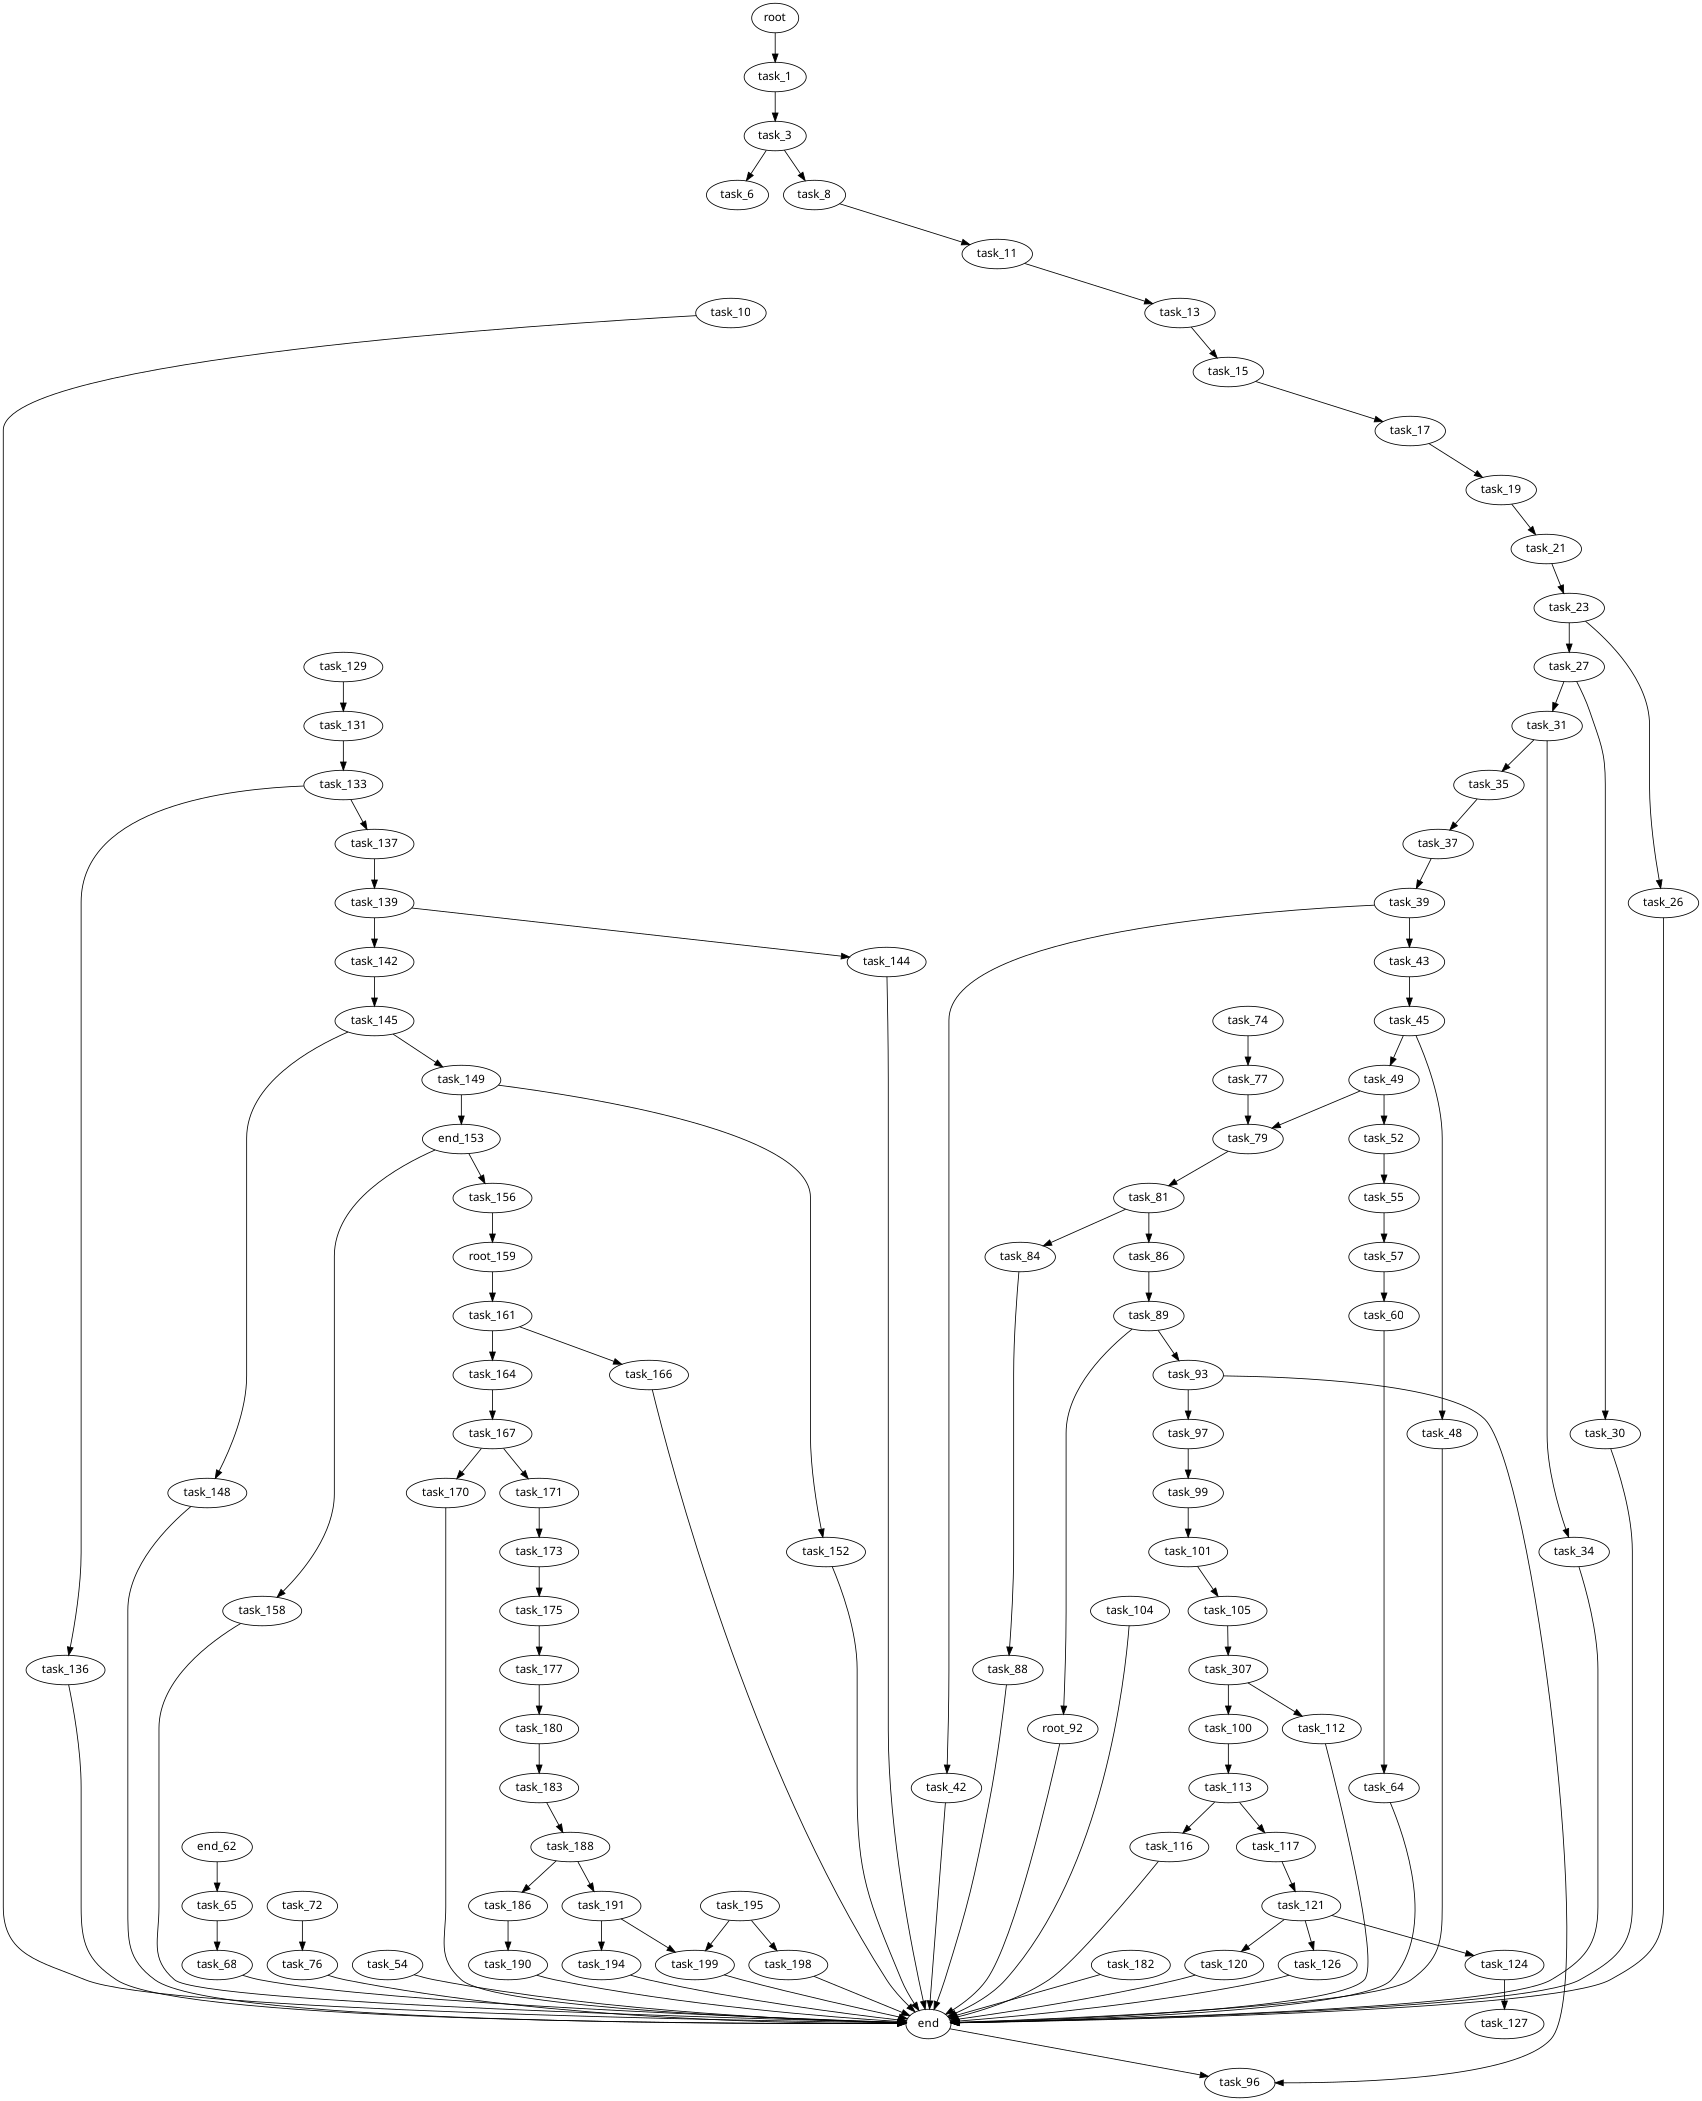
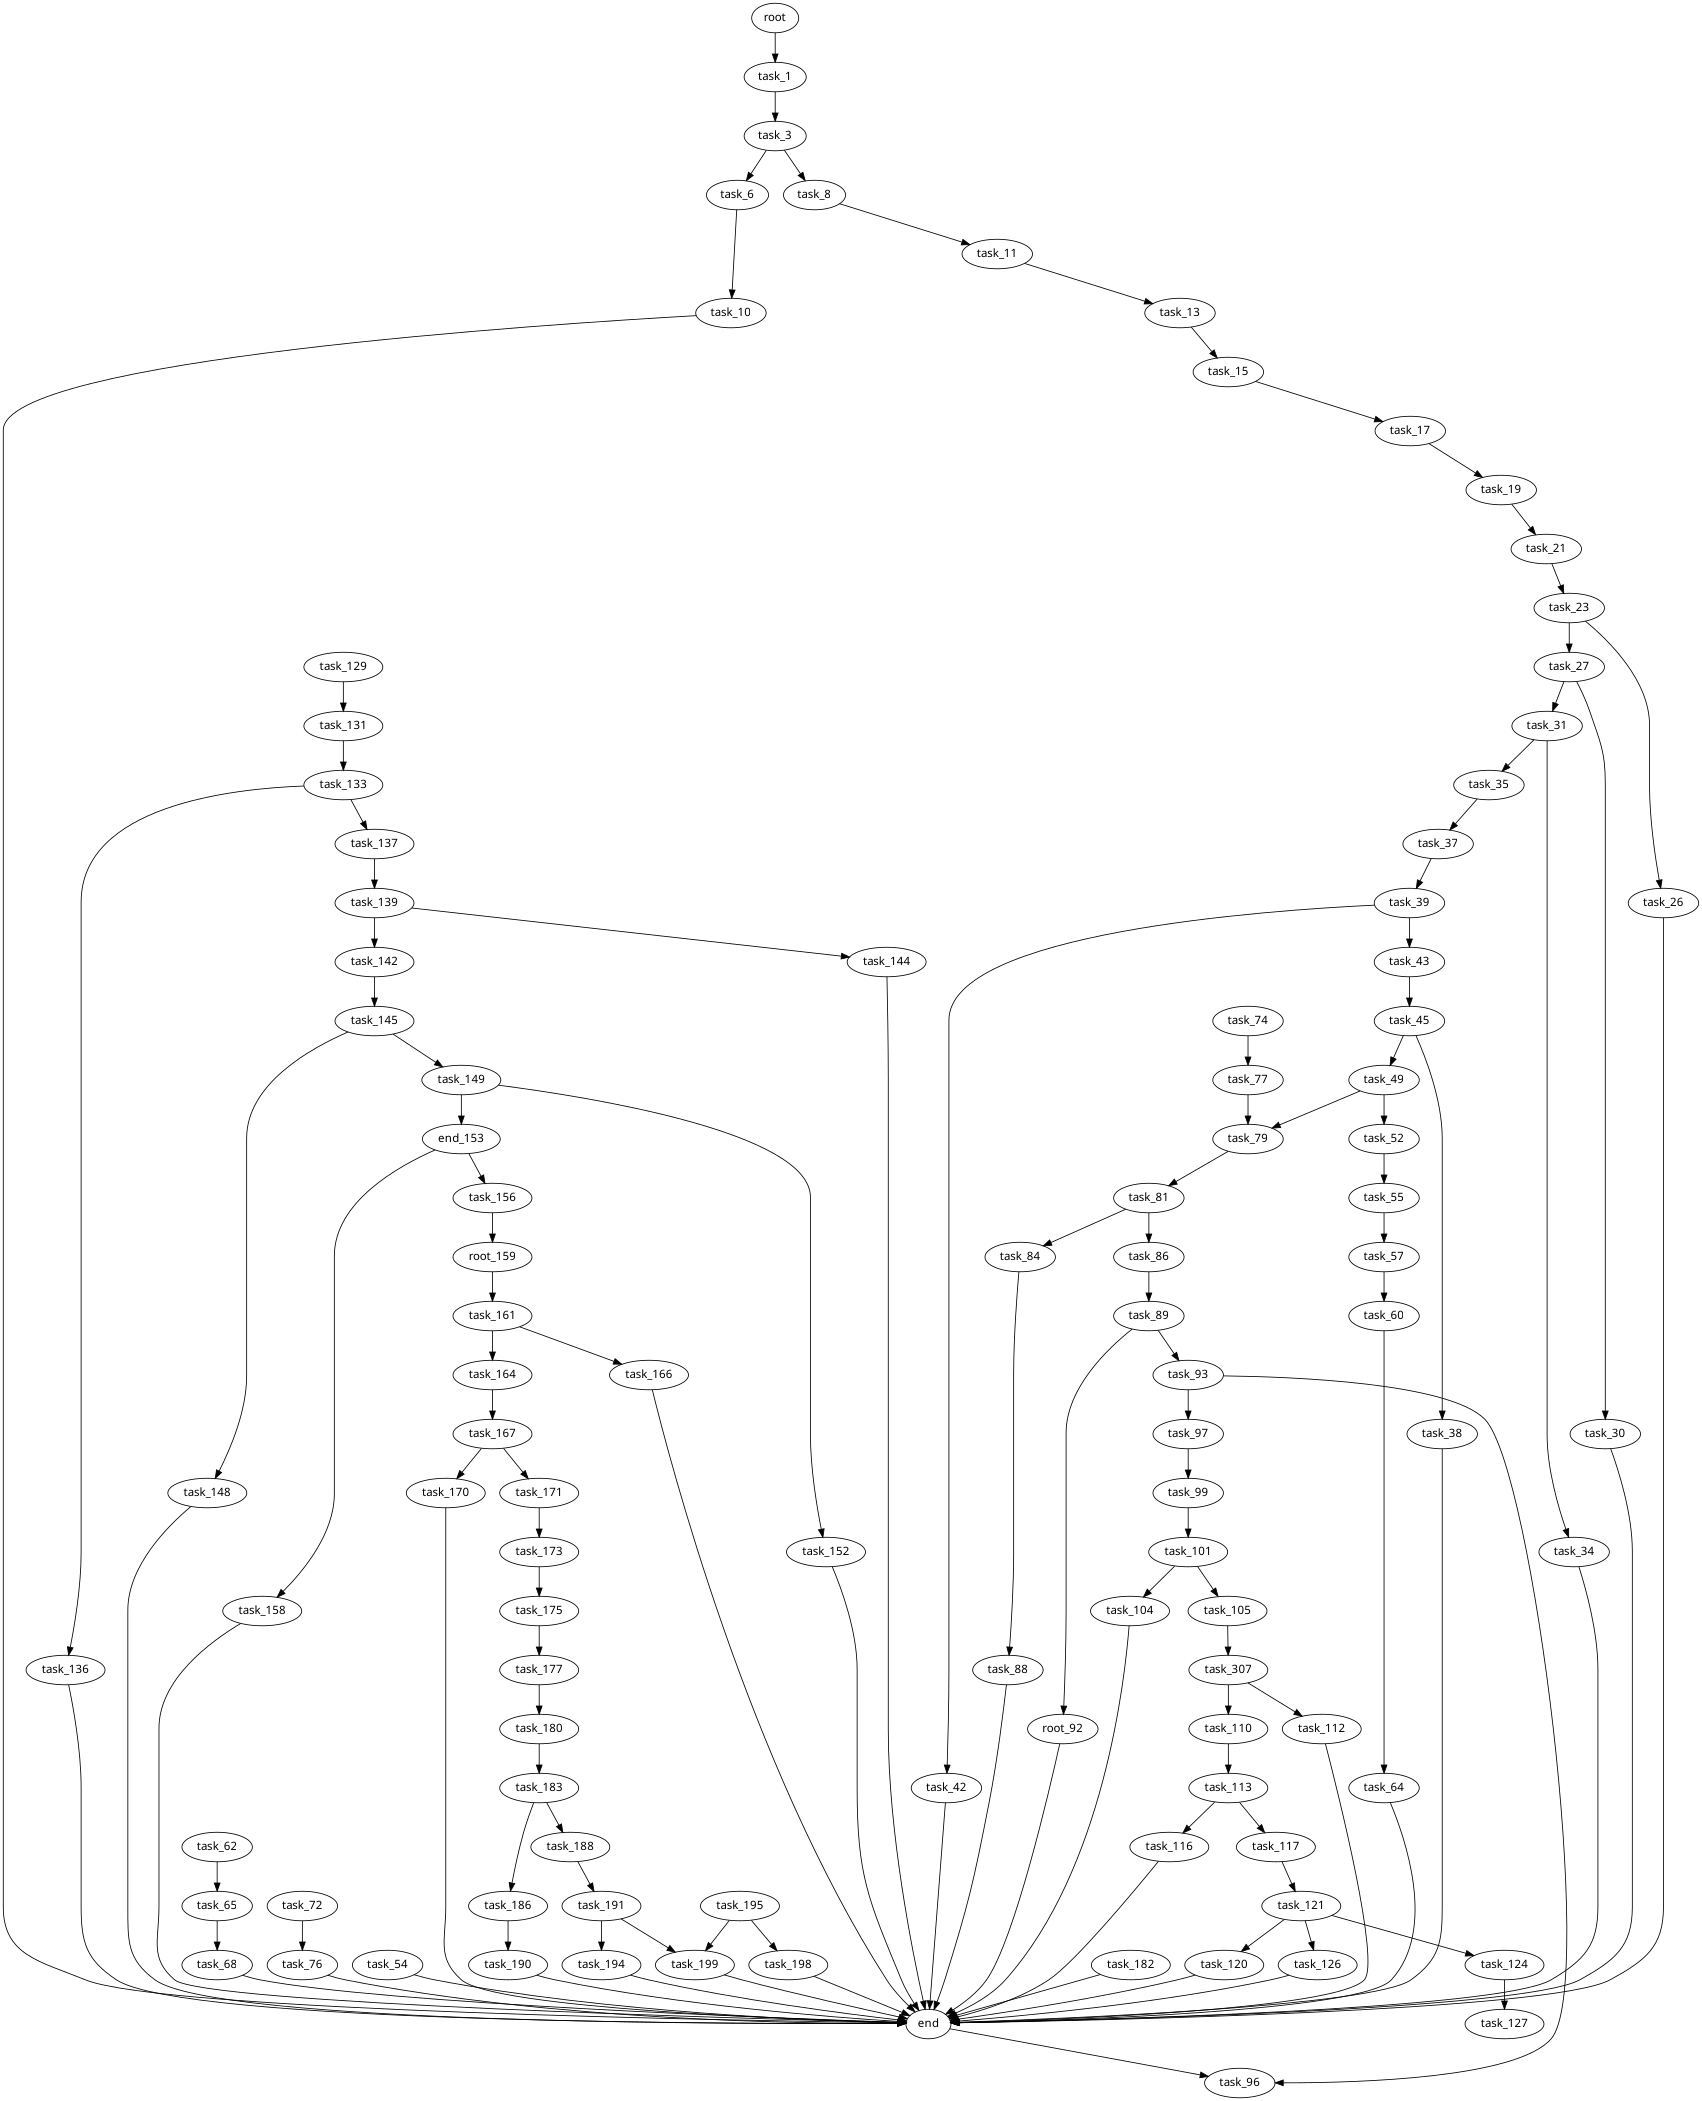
none -> (734, 250)
(1442, 1434) -> (1442, 1434)
none -> (1162, 1579)
(1228, 1729) -> (1228, 1729)
(217, 1847) -> (217, 1847)
(542, 1874) -> (521, 1842)
